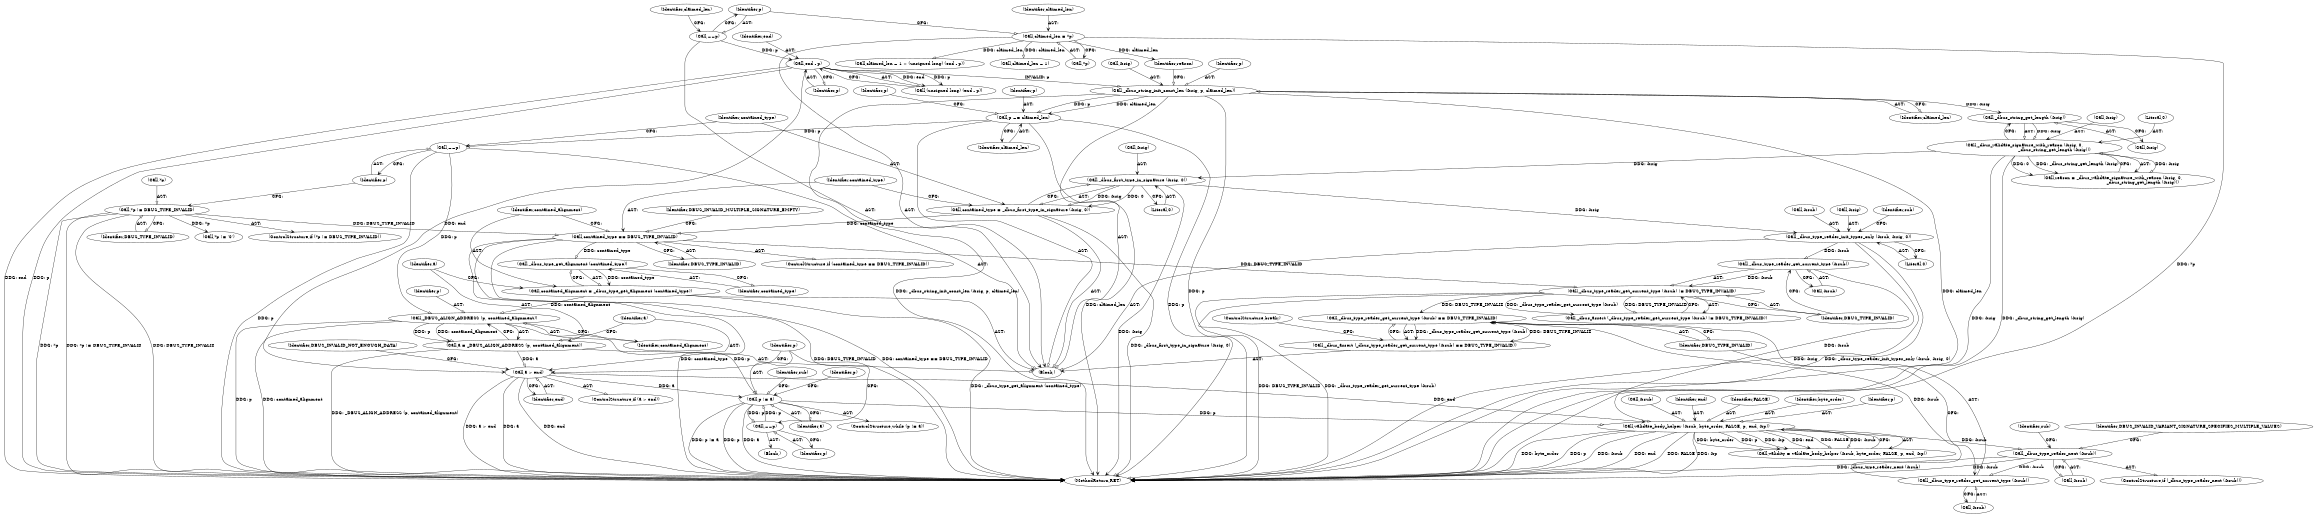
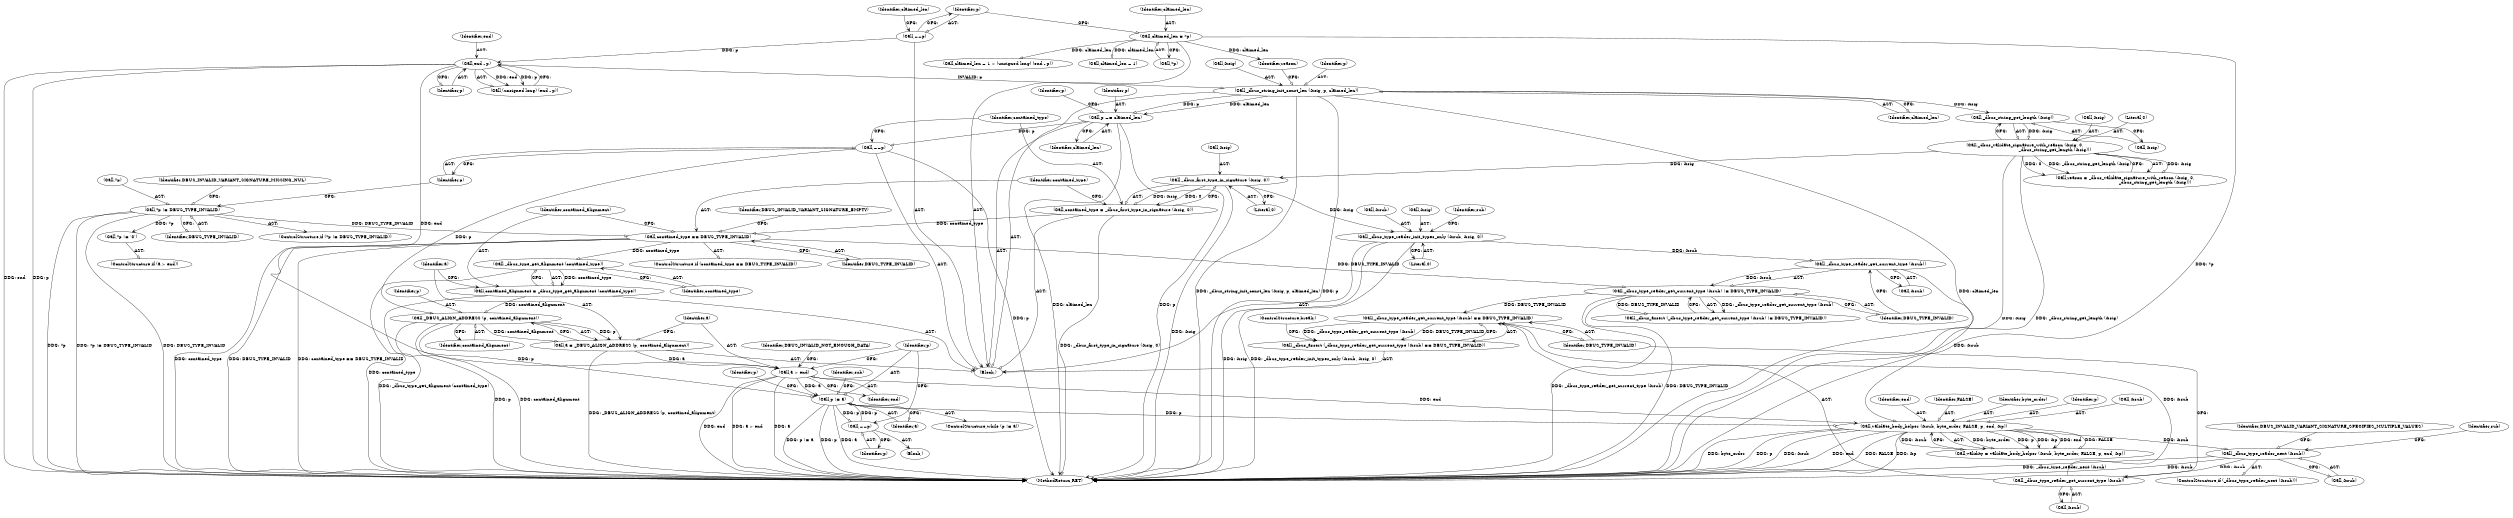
none -> (232, 180)
(733, 210) -> (804, 210)
(574, 385) -> (132, 250)
none -> (381, 467)
